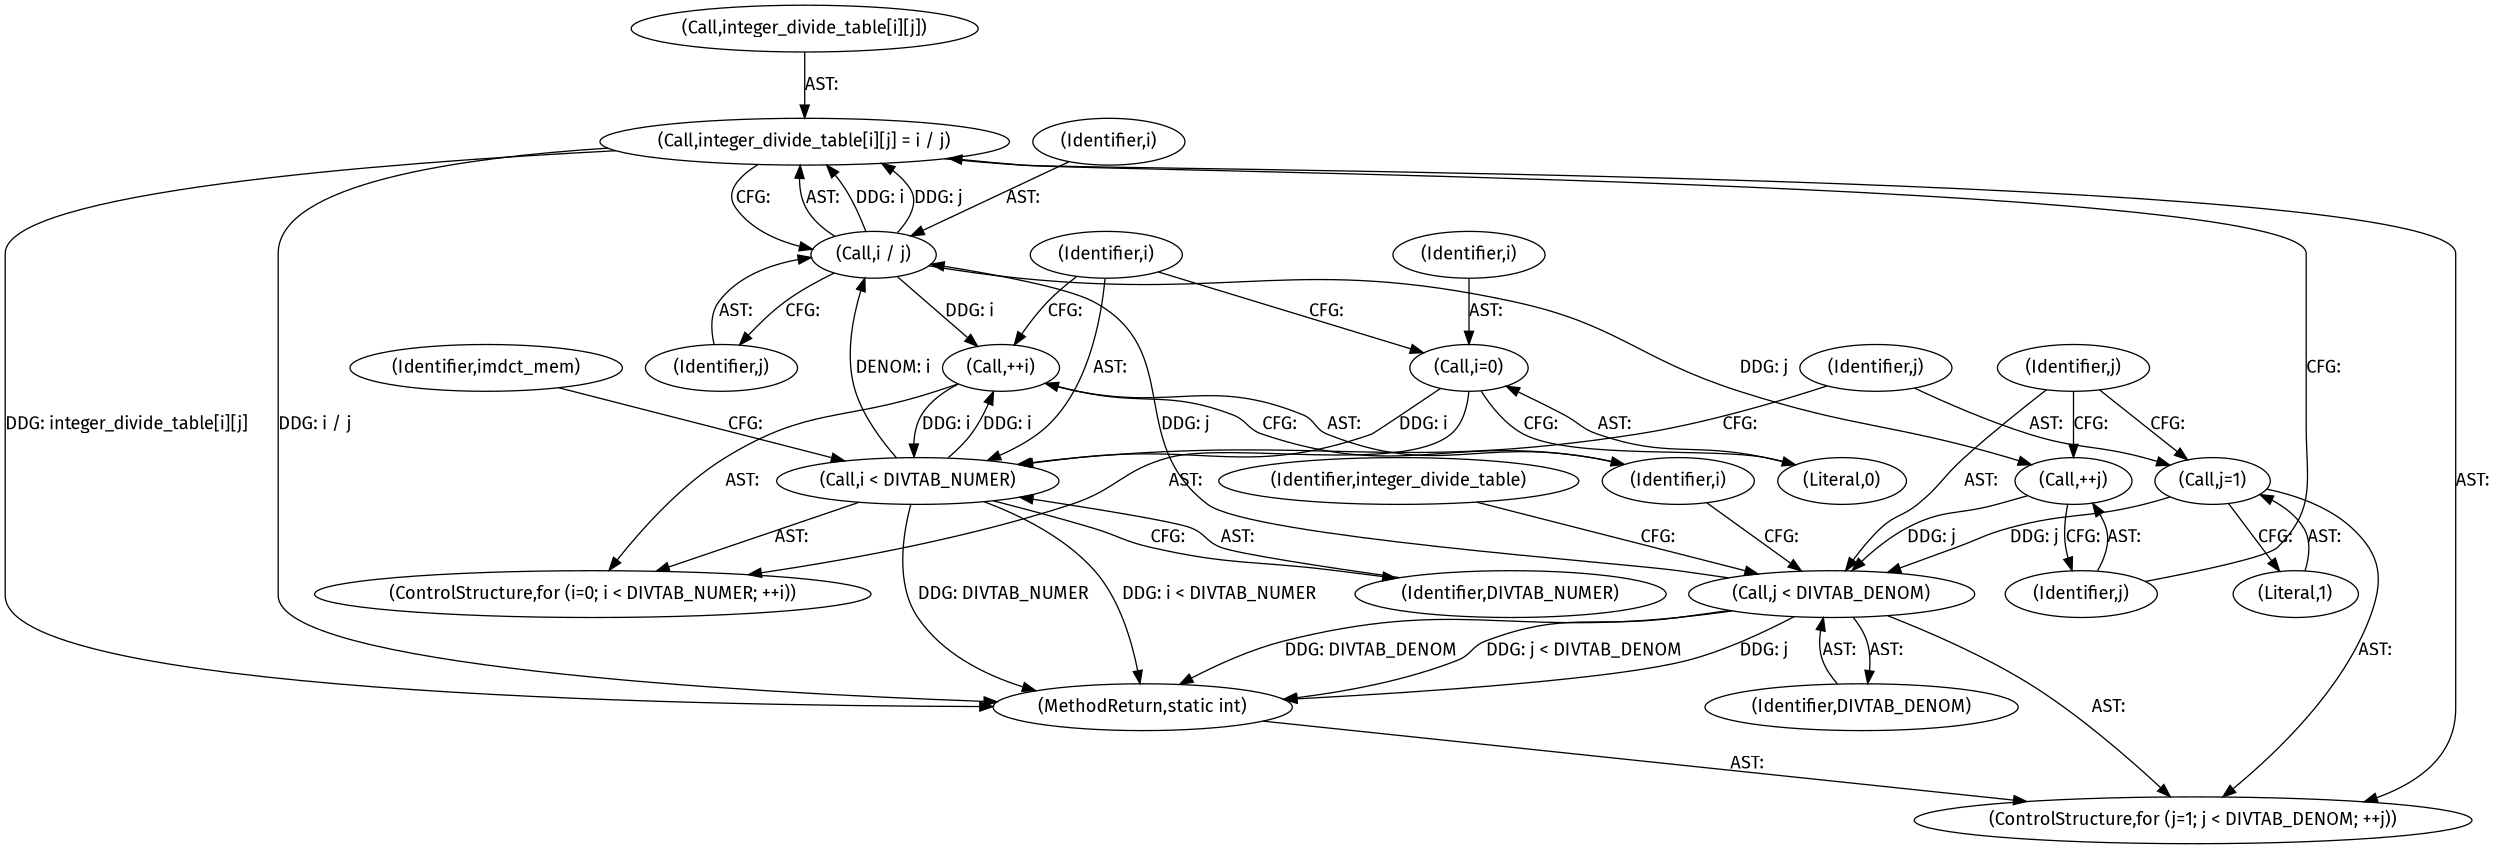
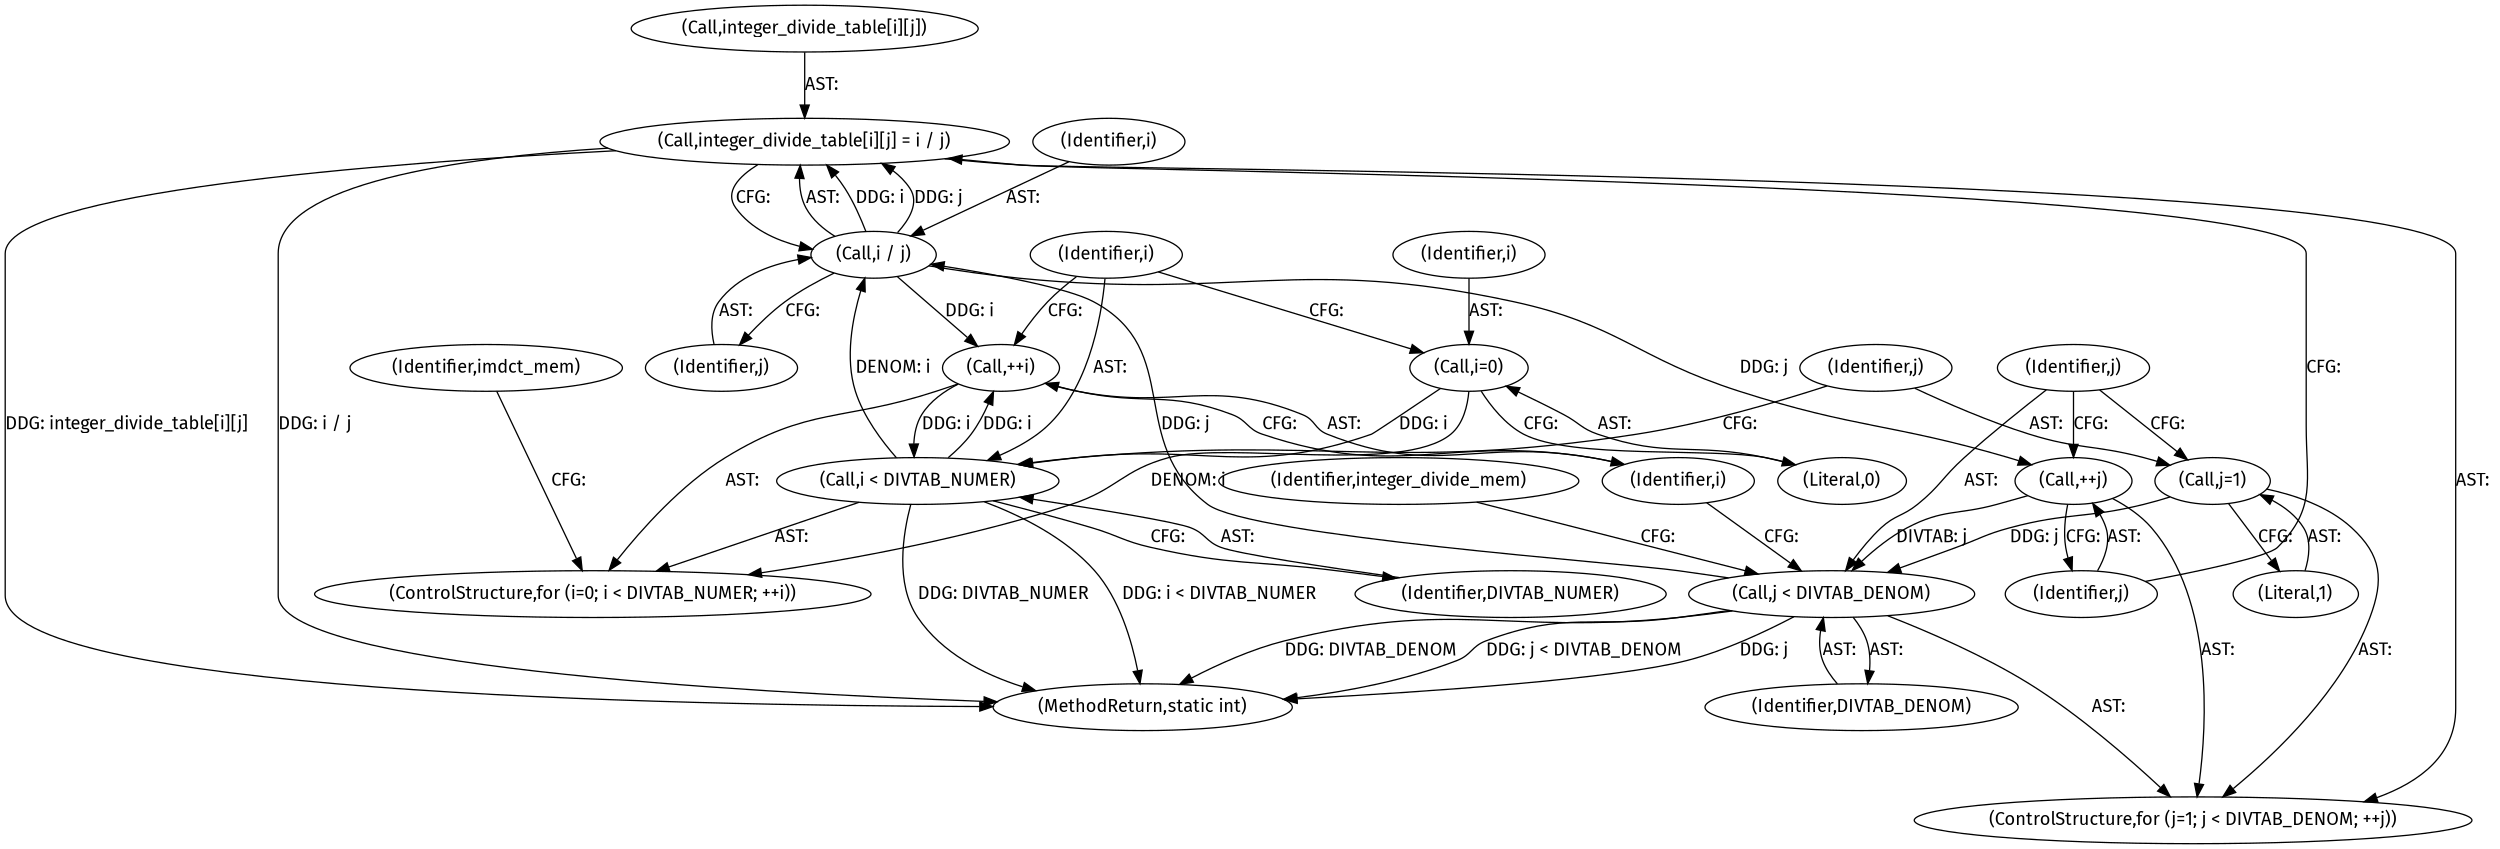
(695, 423) -> (537, 475)
(1188, 481) -> (1188, 481)
(1399, 481) -> (1399, 481)
(1932, 538) -> (1932, 538)
(1638, 761) -> (2196, 626)
